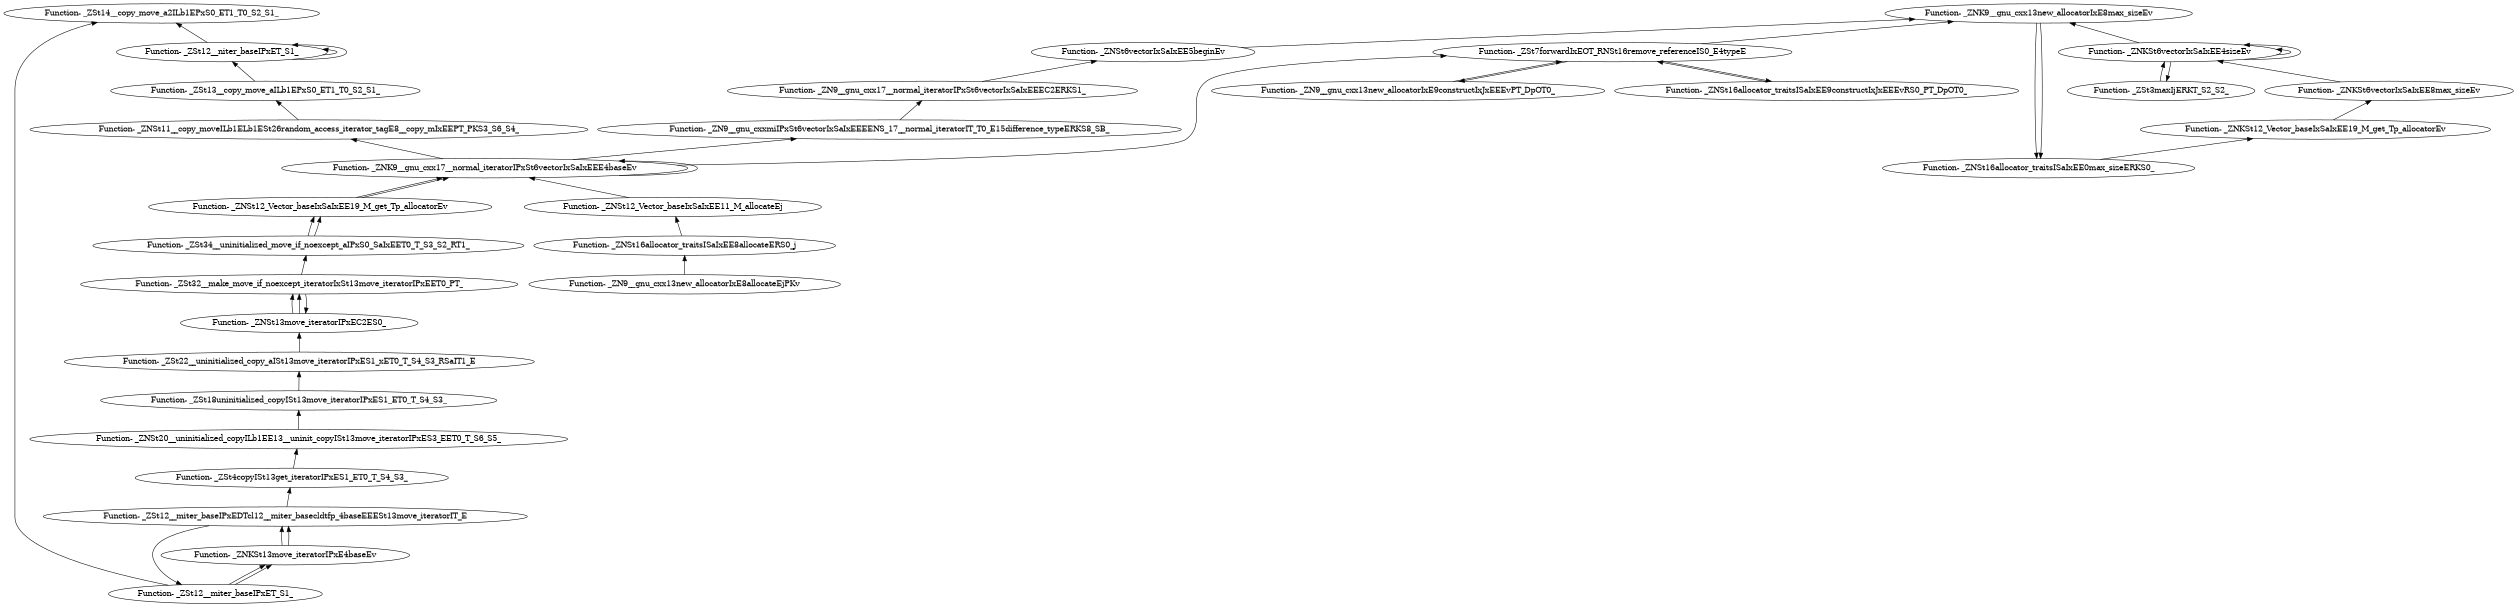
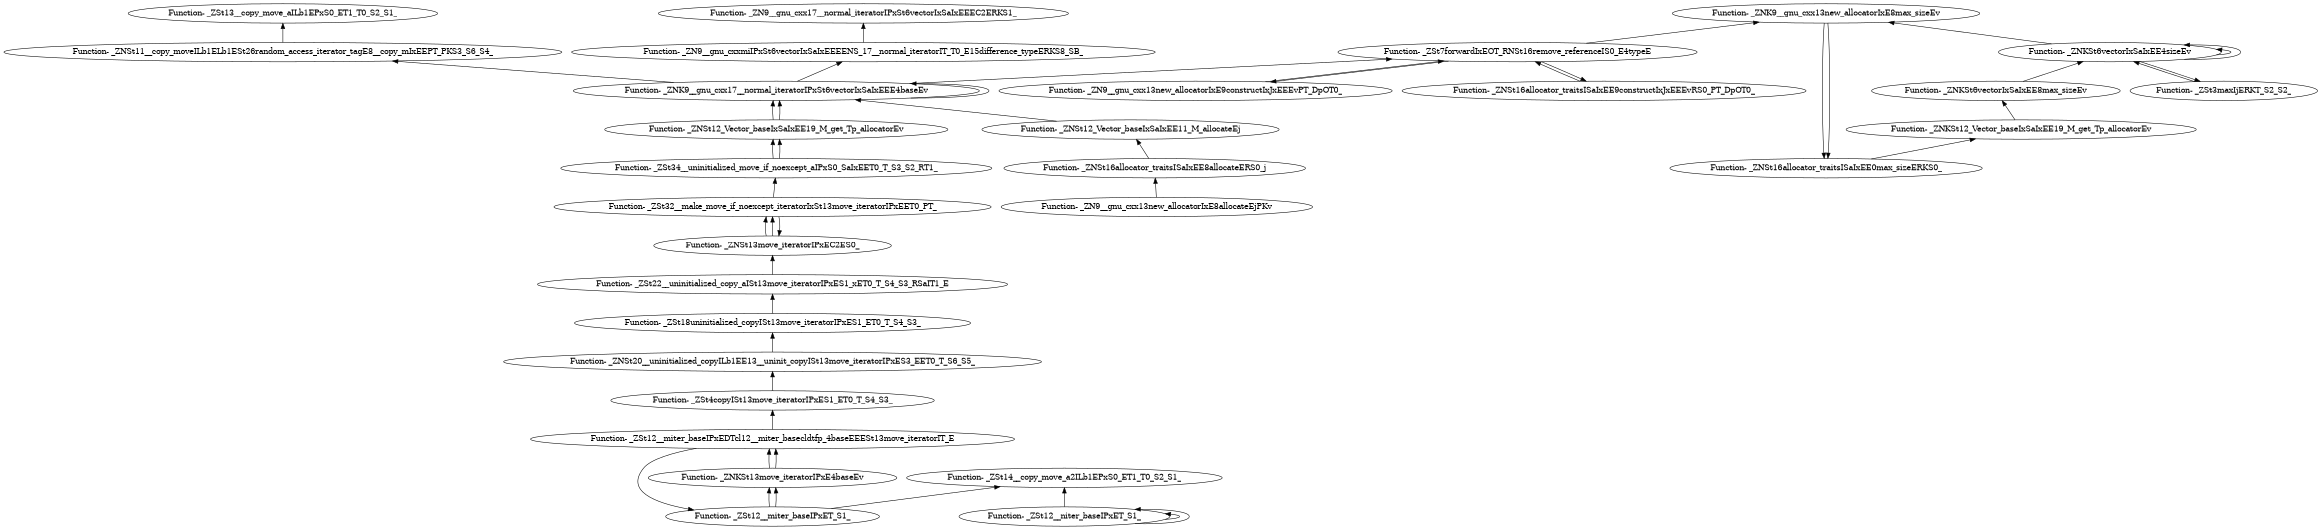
(1143, 52) -> none
(246, 73) -> none
(292, 478) -> (773, 400)
